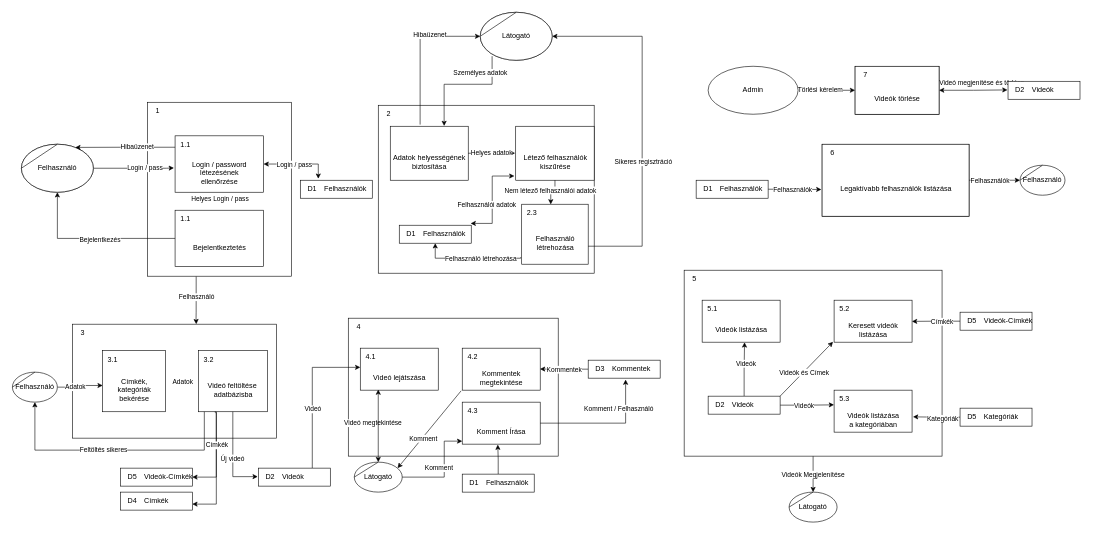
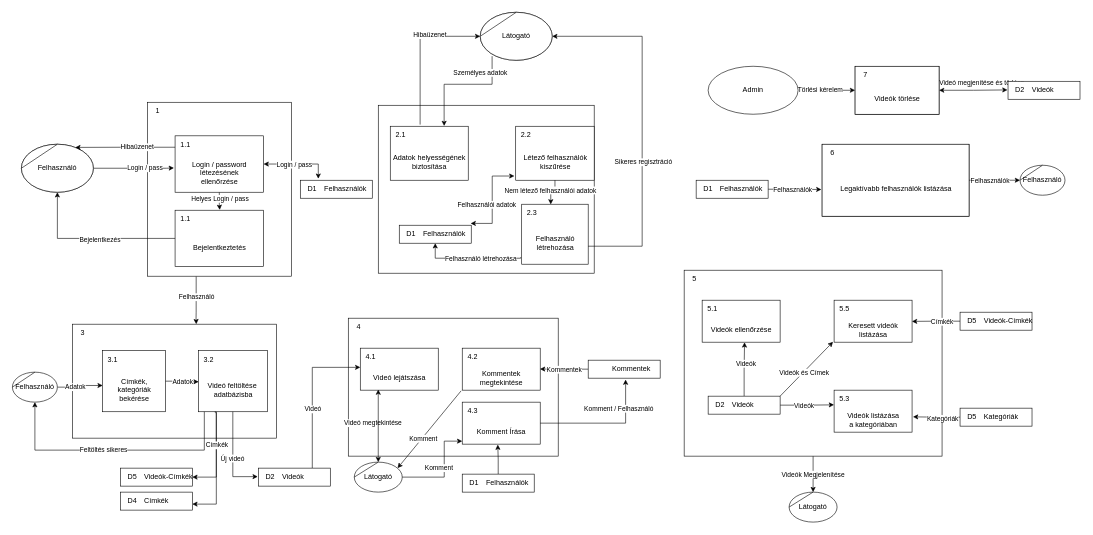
(389, 114) -> none
none -> (401, 135)
none -> (526, 135)
(490, 153) -> none
none -> (219, 204)
(845, 309) -> (845, 309)
(742, 330) -> (742, 330)
(600, 369) -> none
none -> (193, 382)
